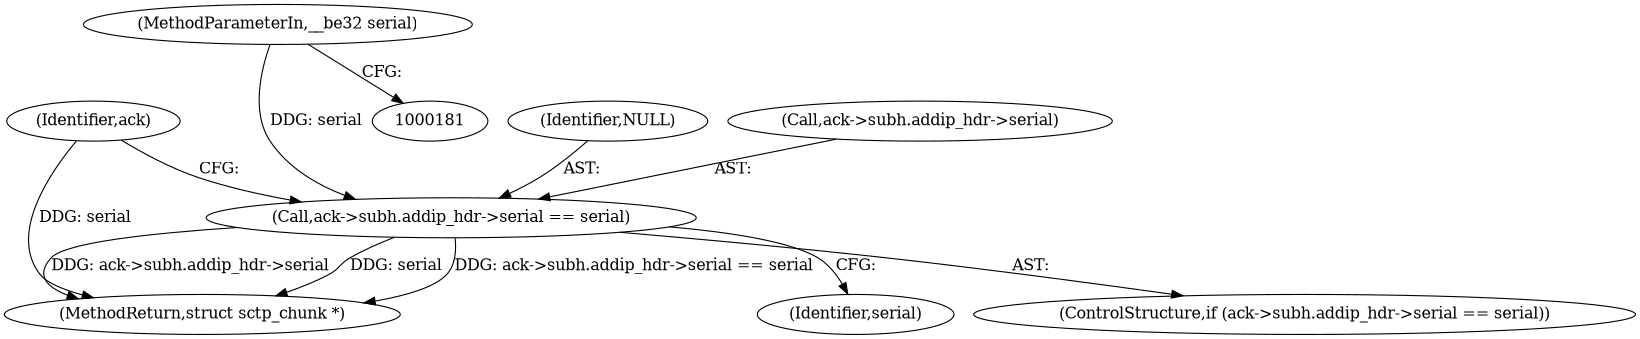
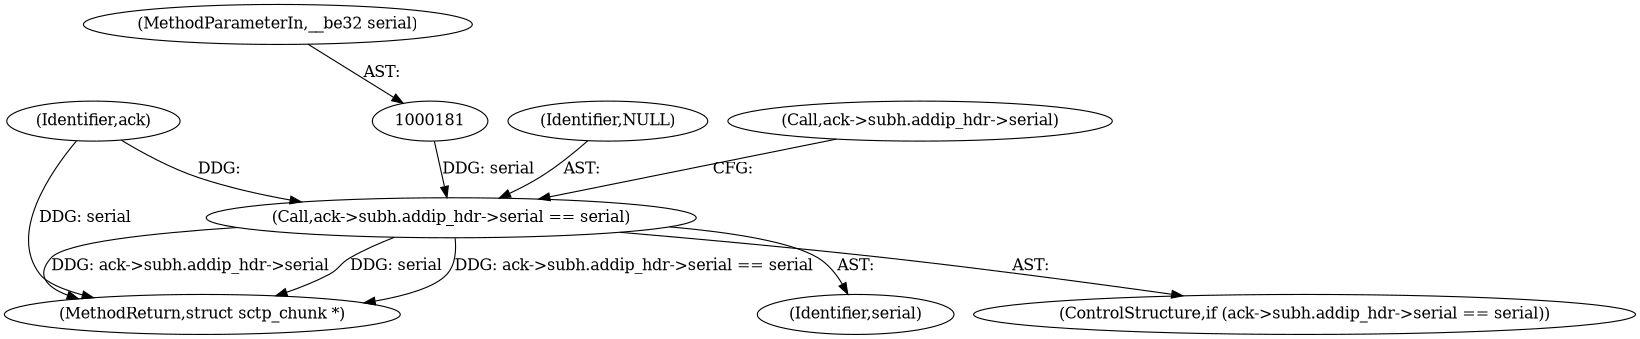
(385, 73) -> (385, 73)
(269, 138) -> (439, 164)
(222, 169) -> (222, 169)
(736, 169) -> (736, 169)
(858, 266) -> (858, 266)
